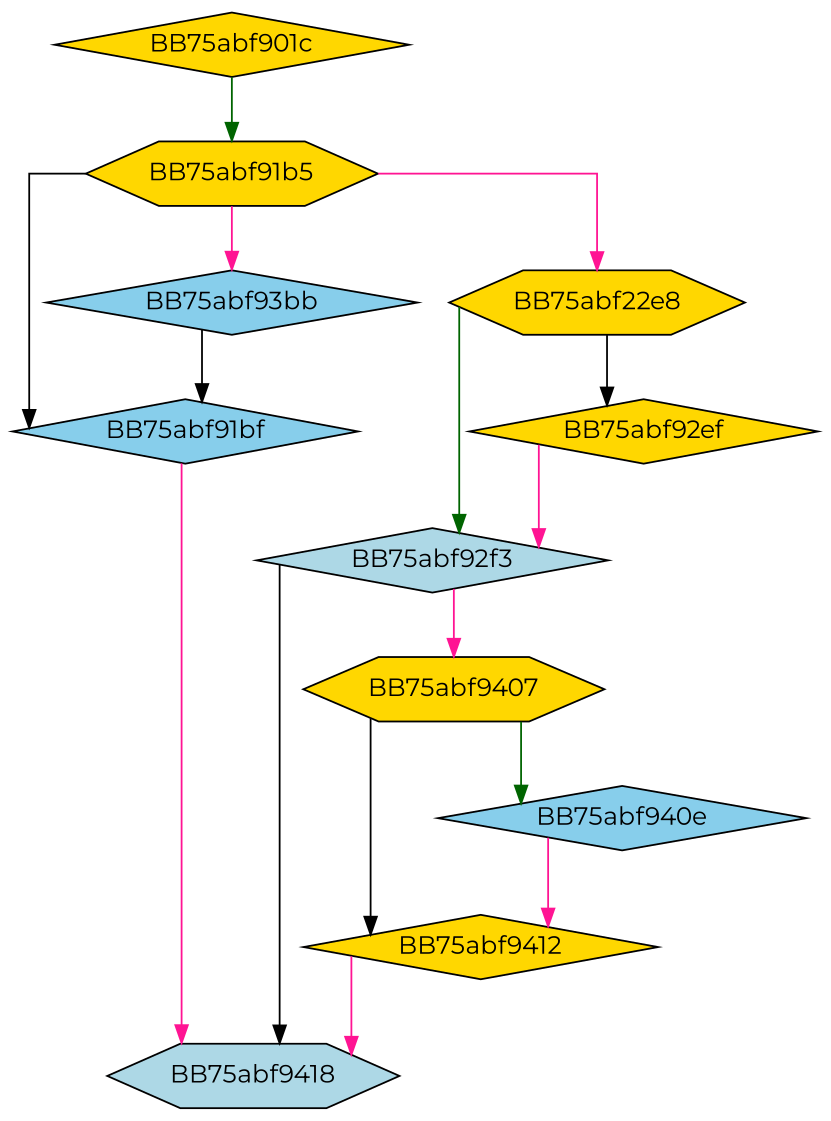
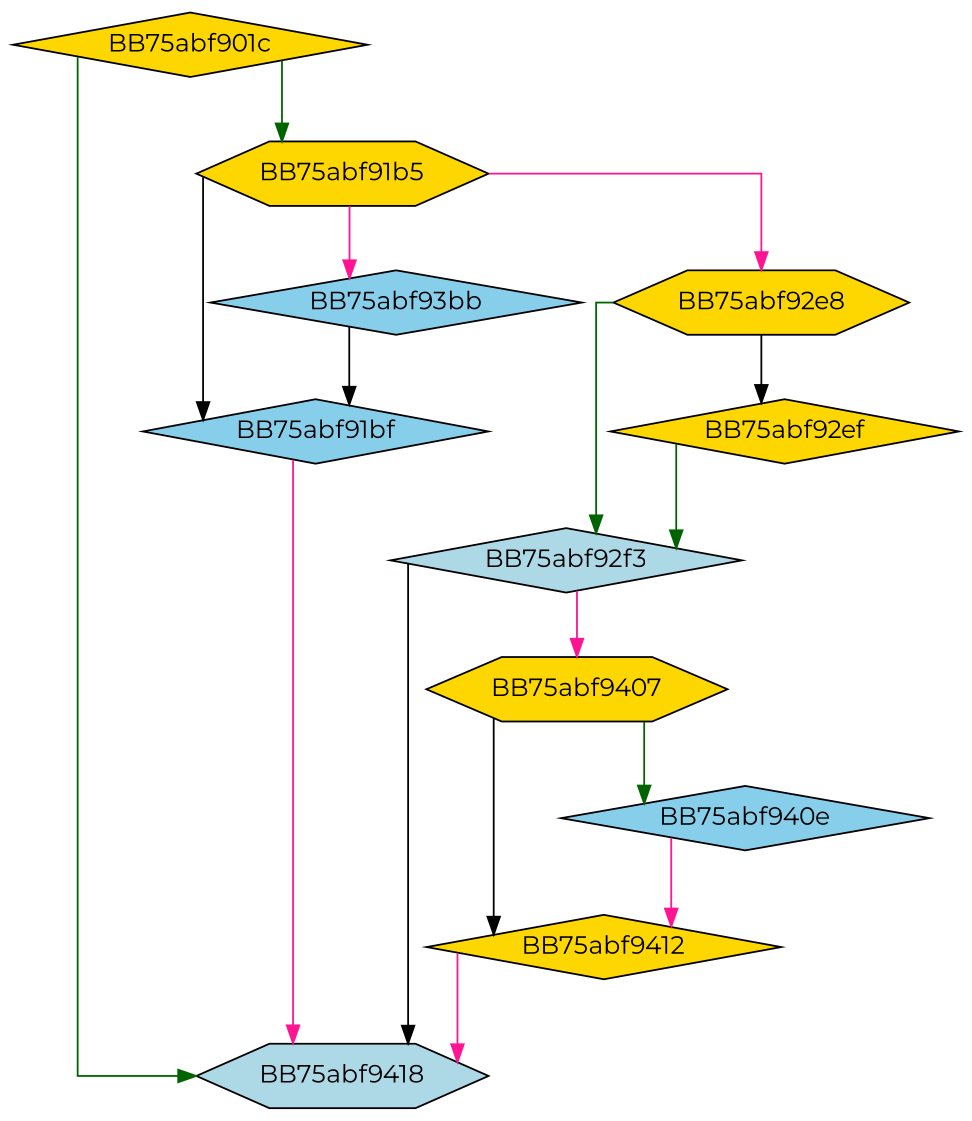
(597, 303) -> (761, 303)
(539, 487) -> (676, 487)
none -> (78, 617)
